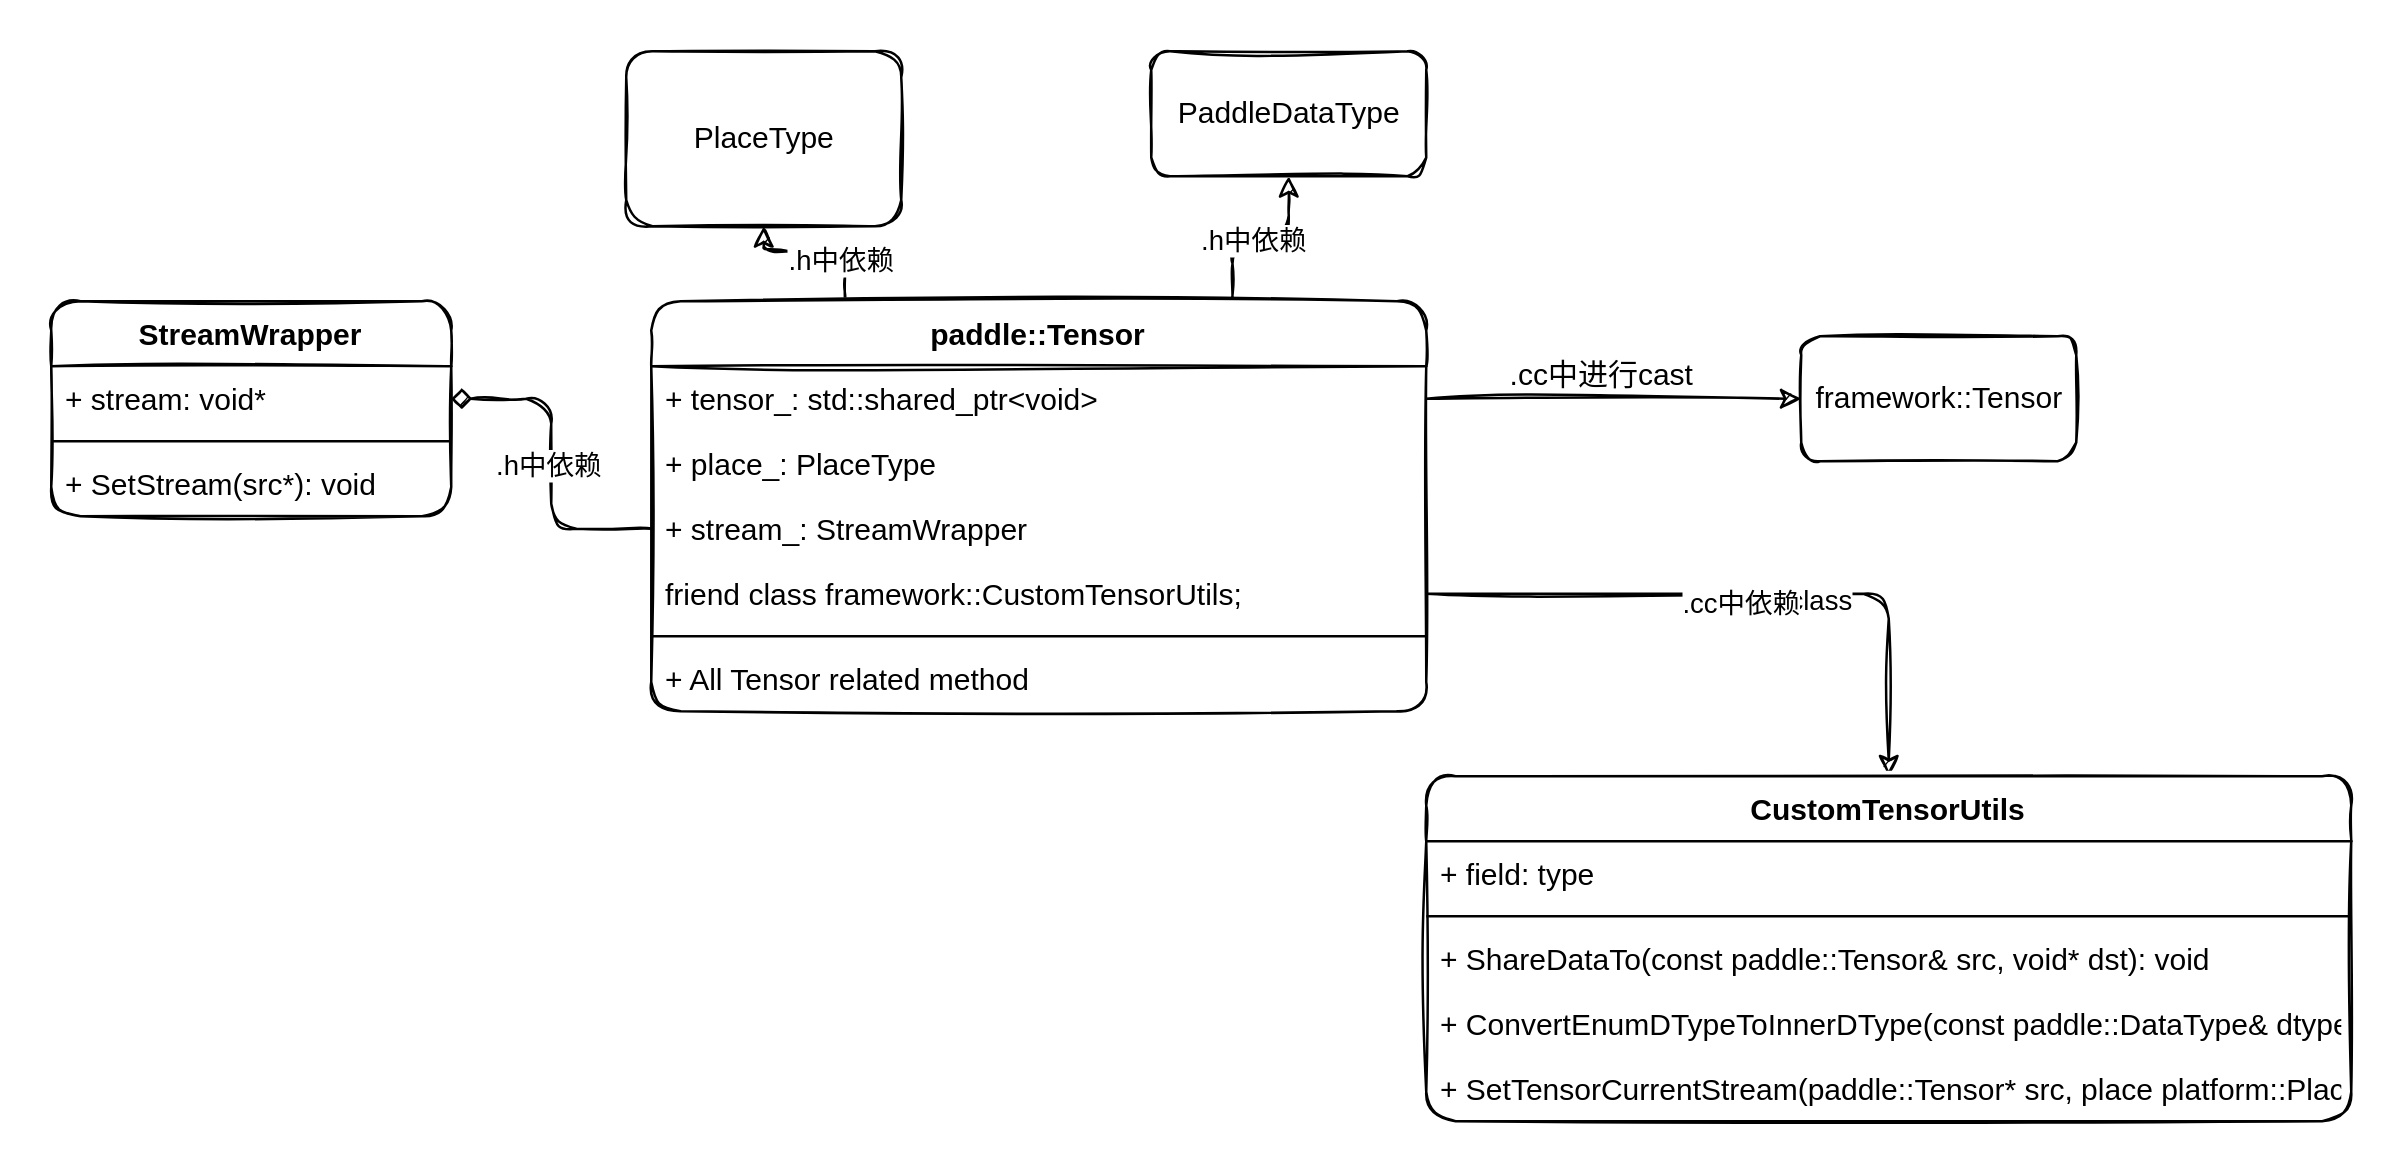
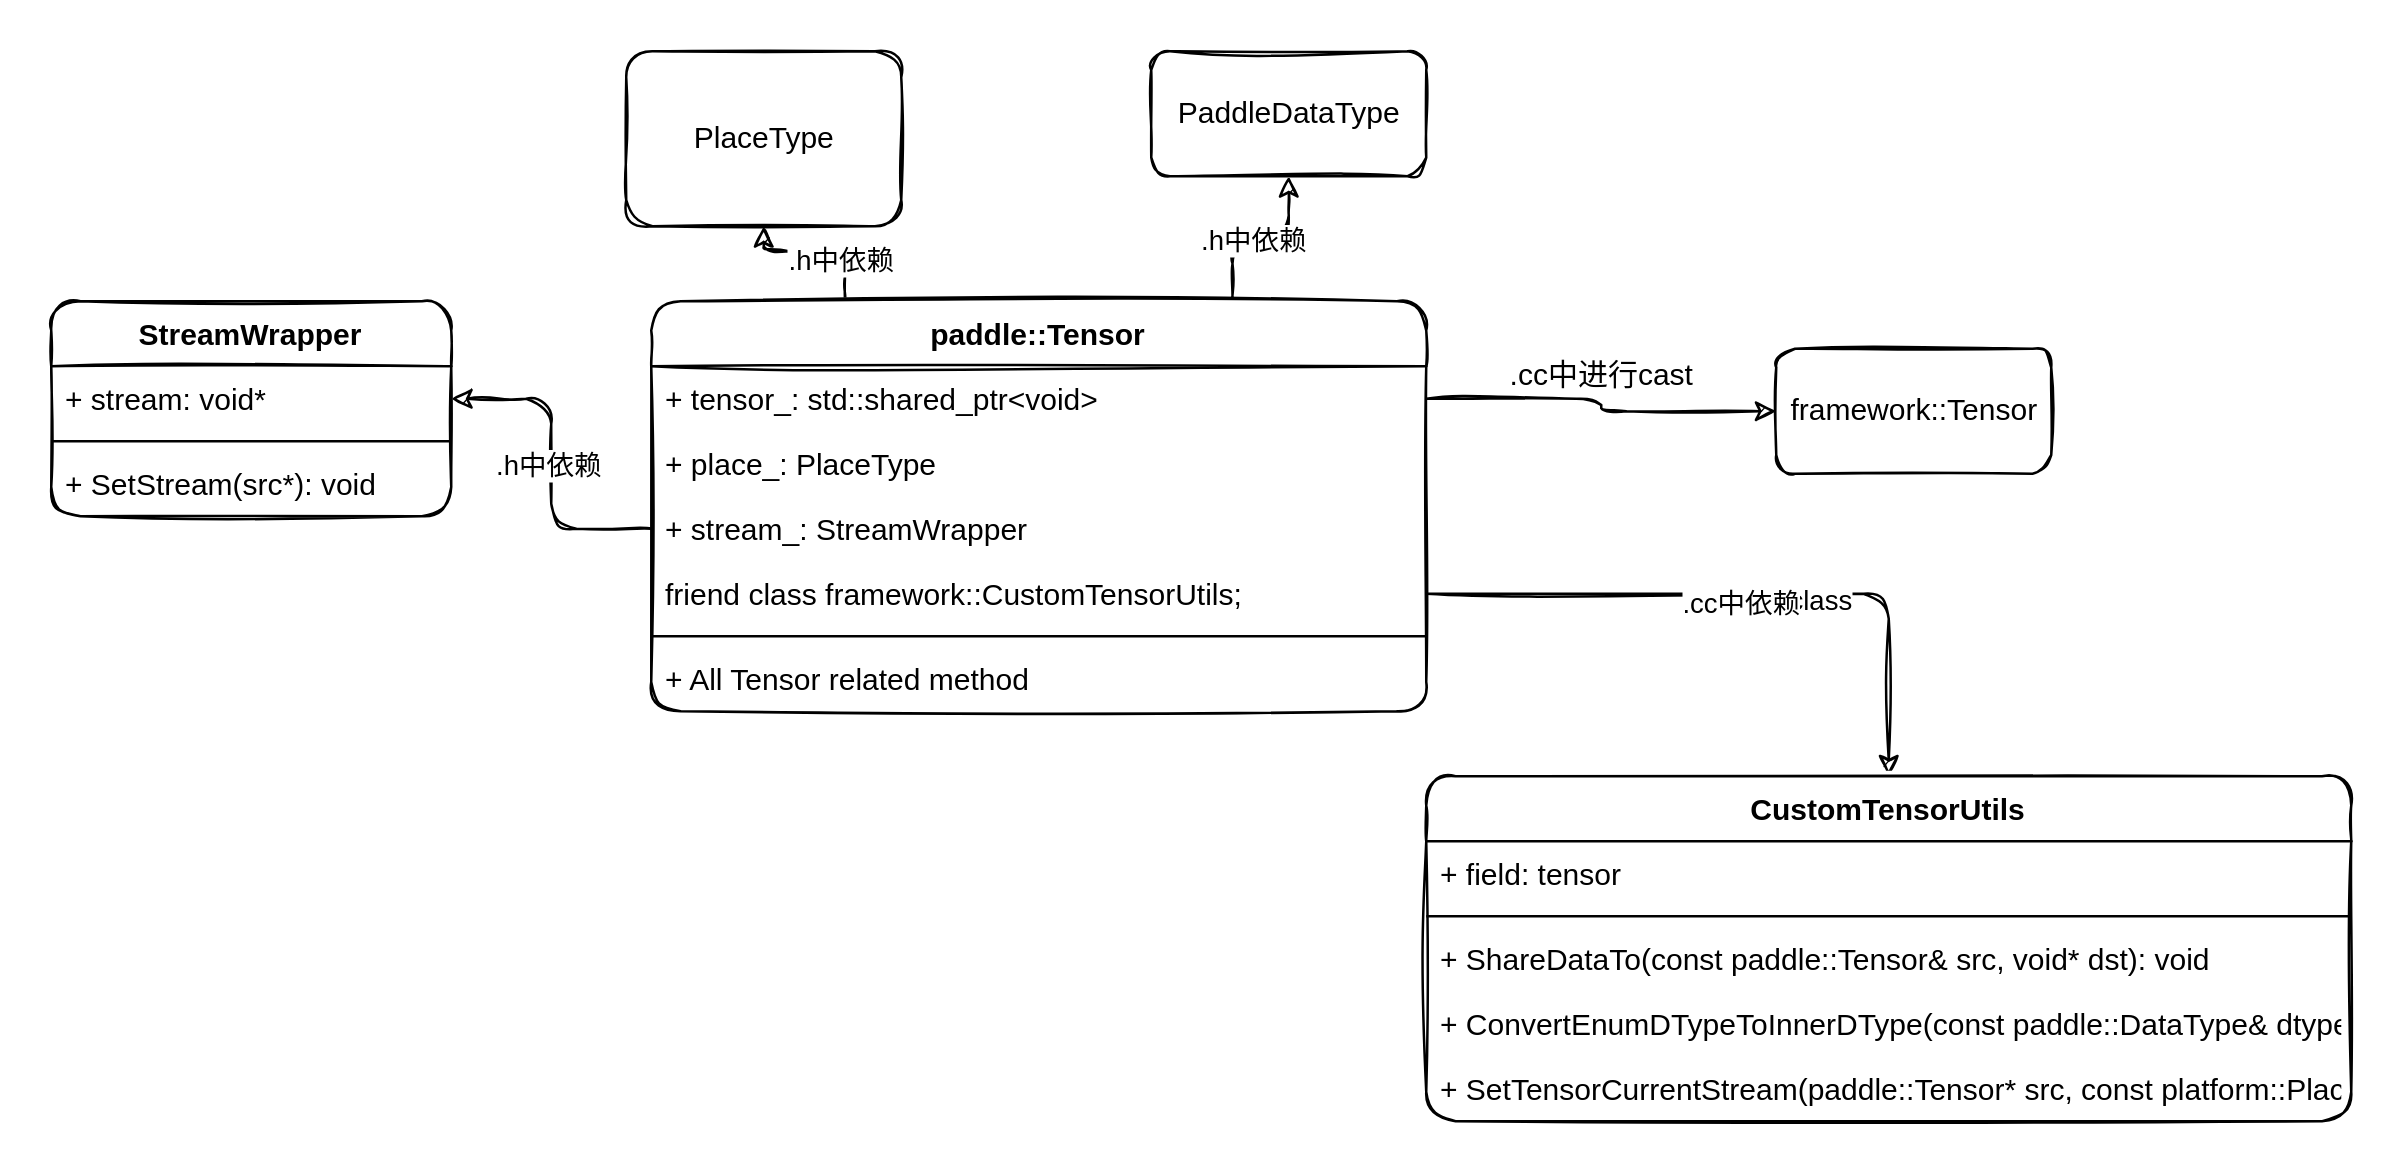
(471, 399) -> (469, 399)
(1939, 399) -> (1914, 411)
(1530, 875) -> (1547, 875)
(1994, 1090) -> (1998, 1090)
